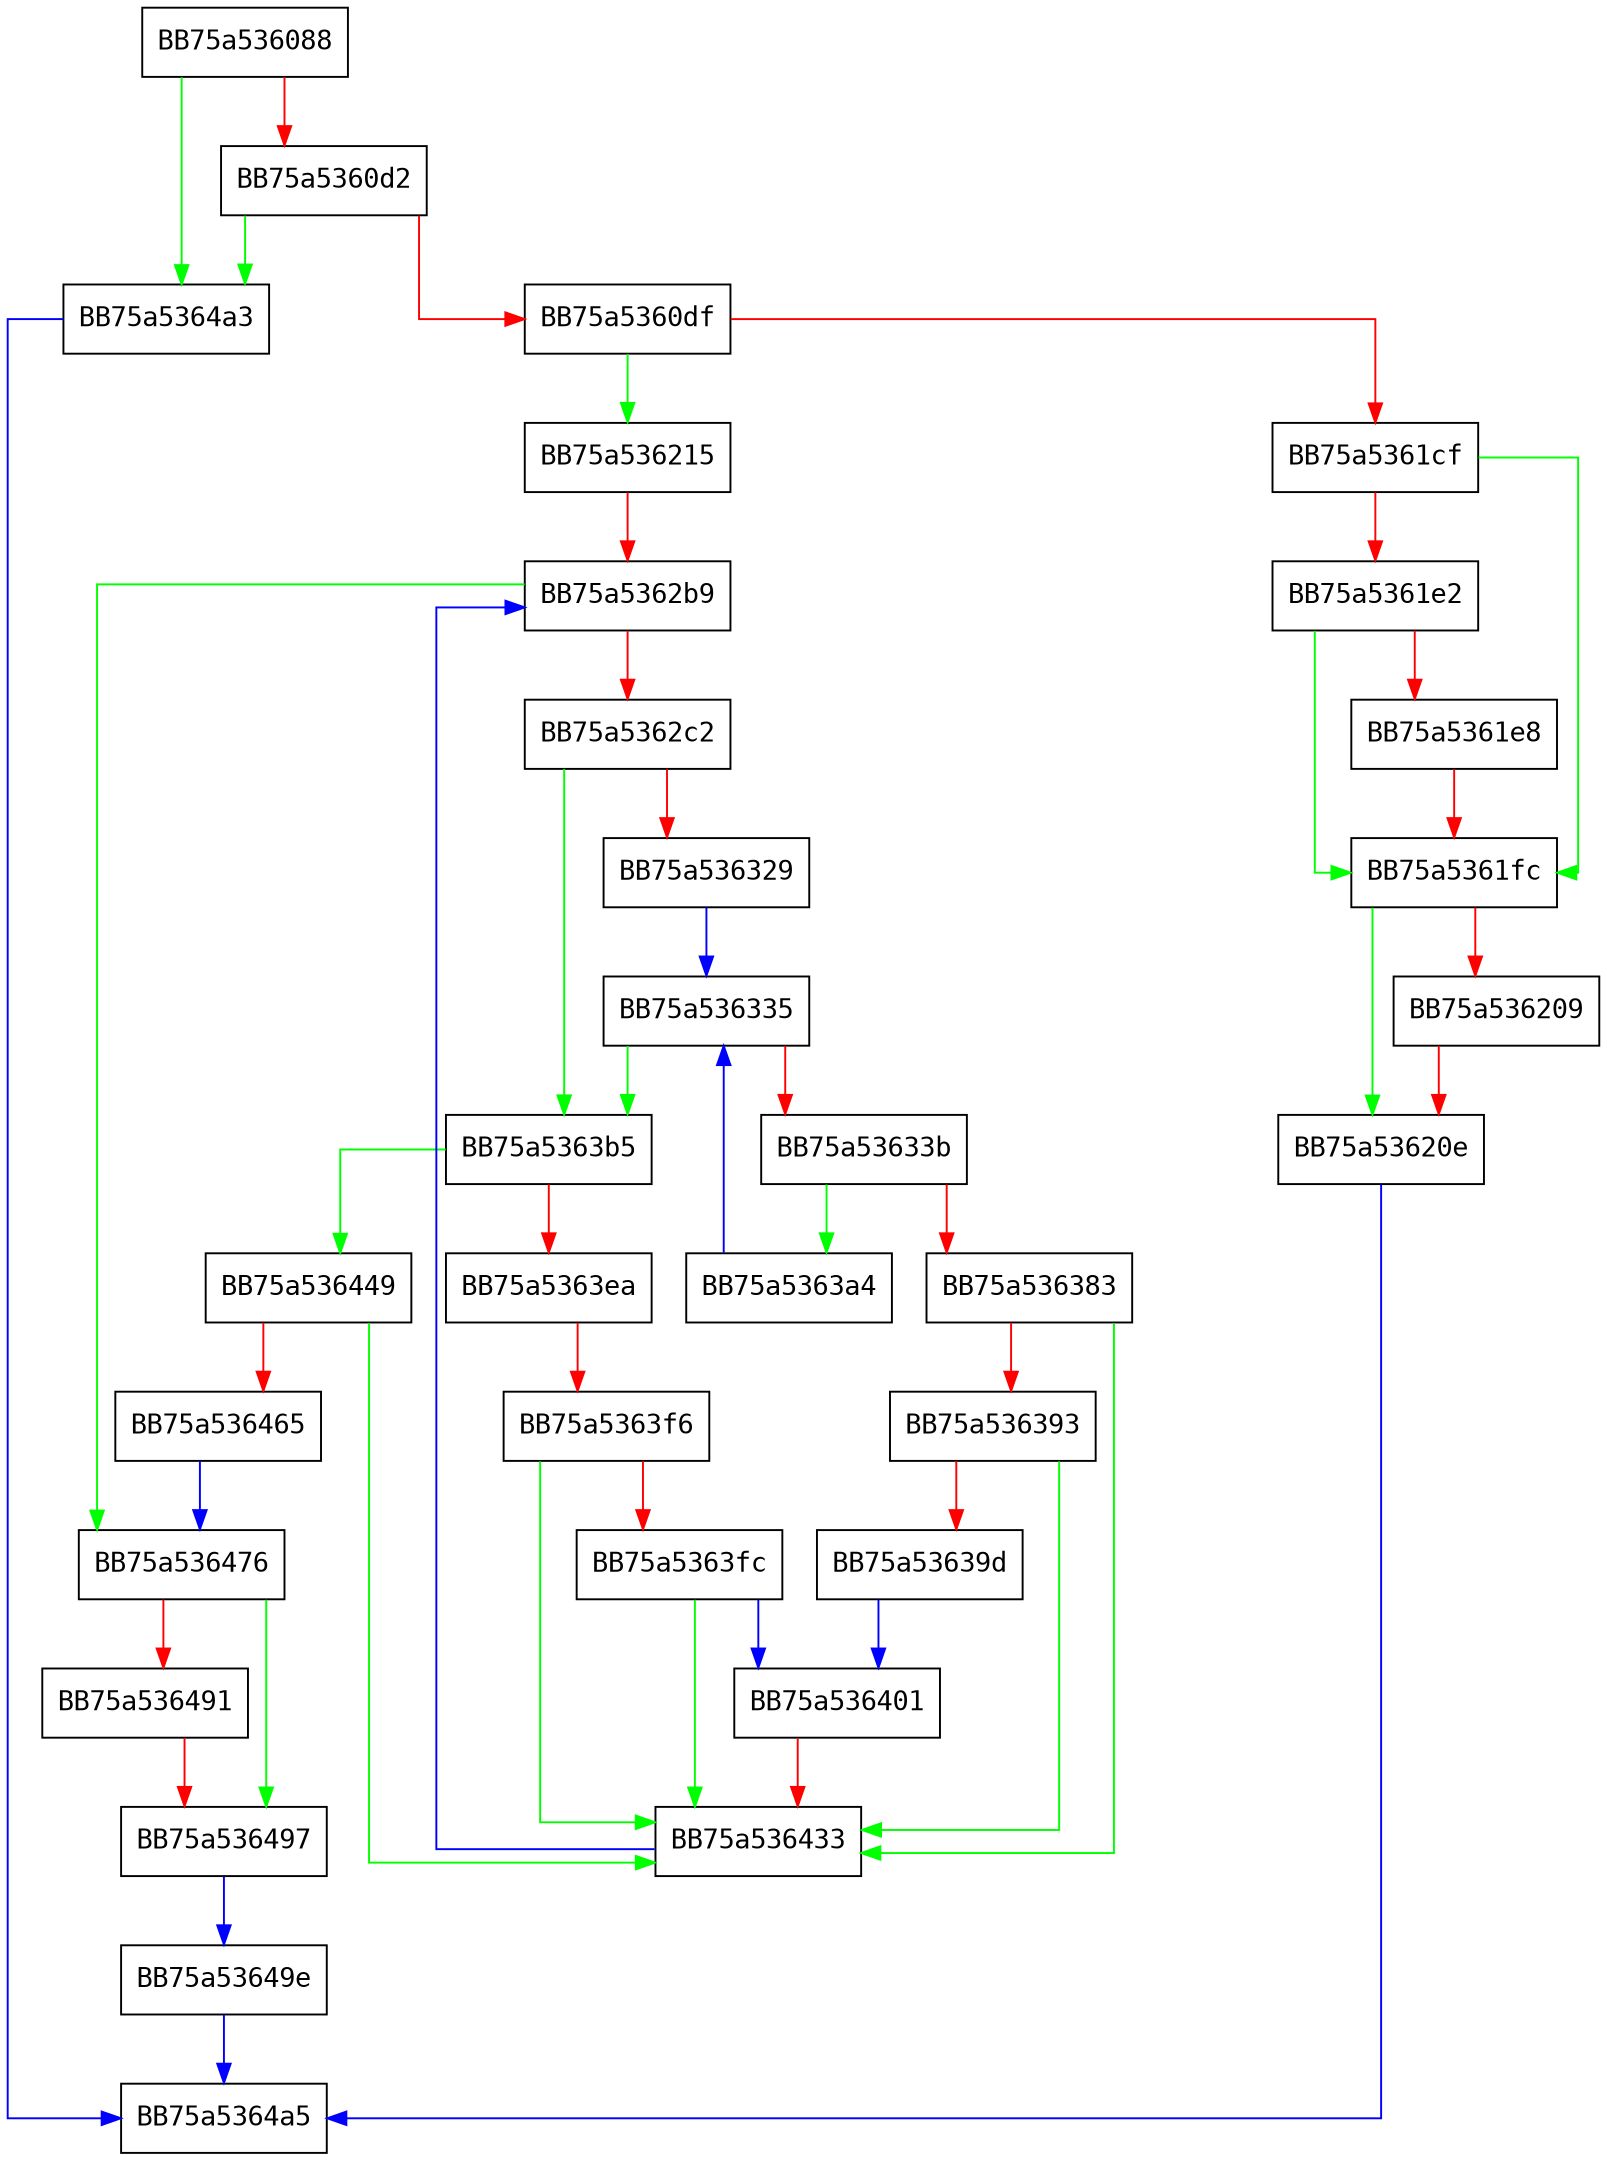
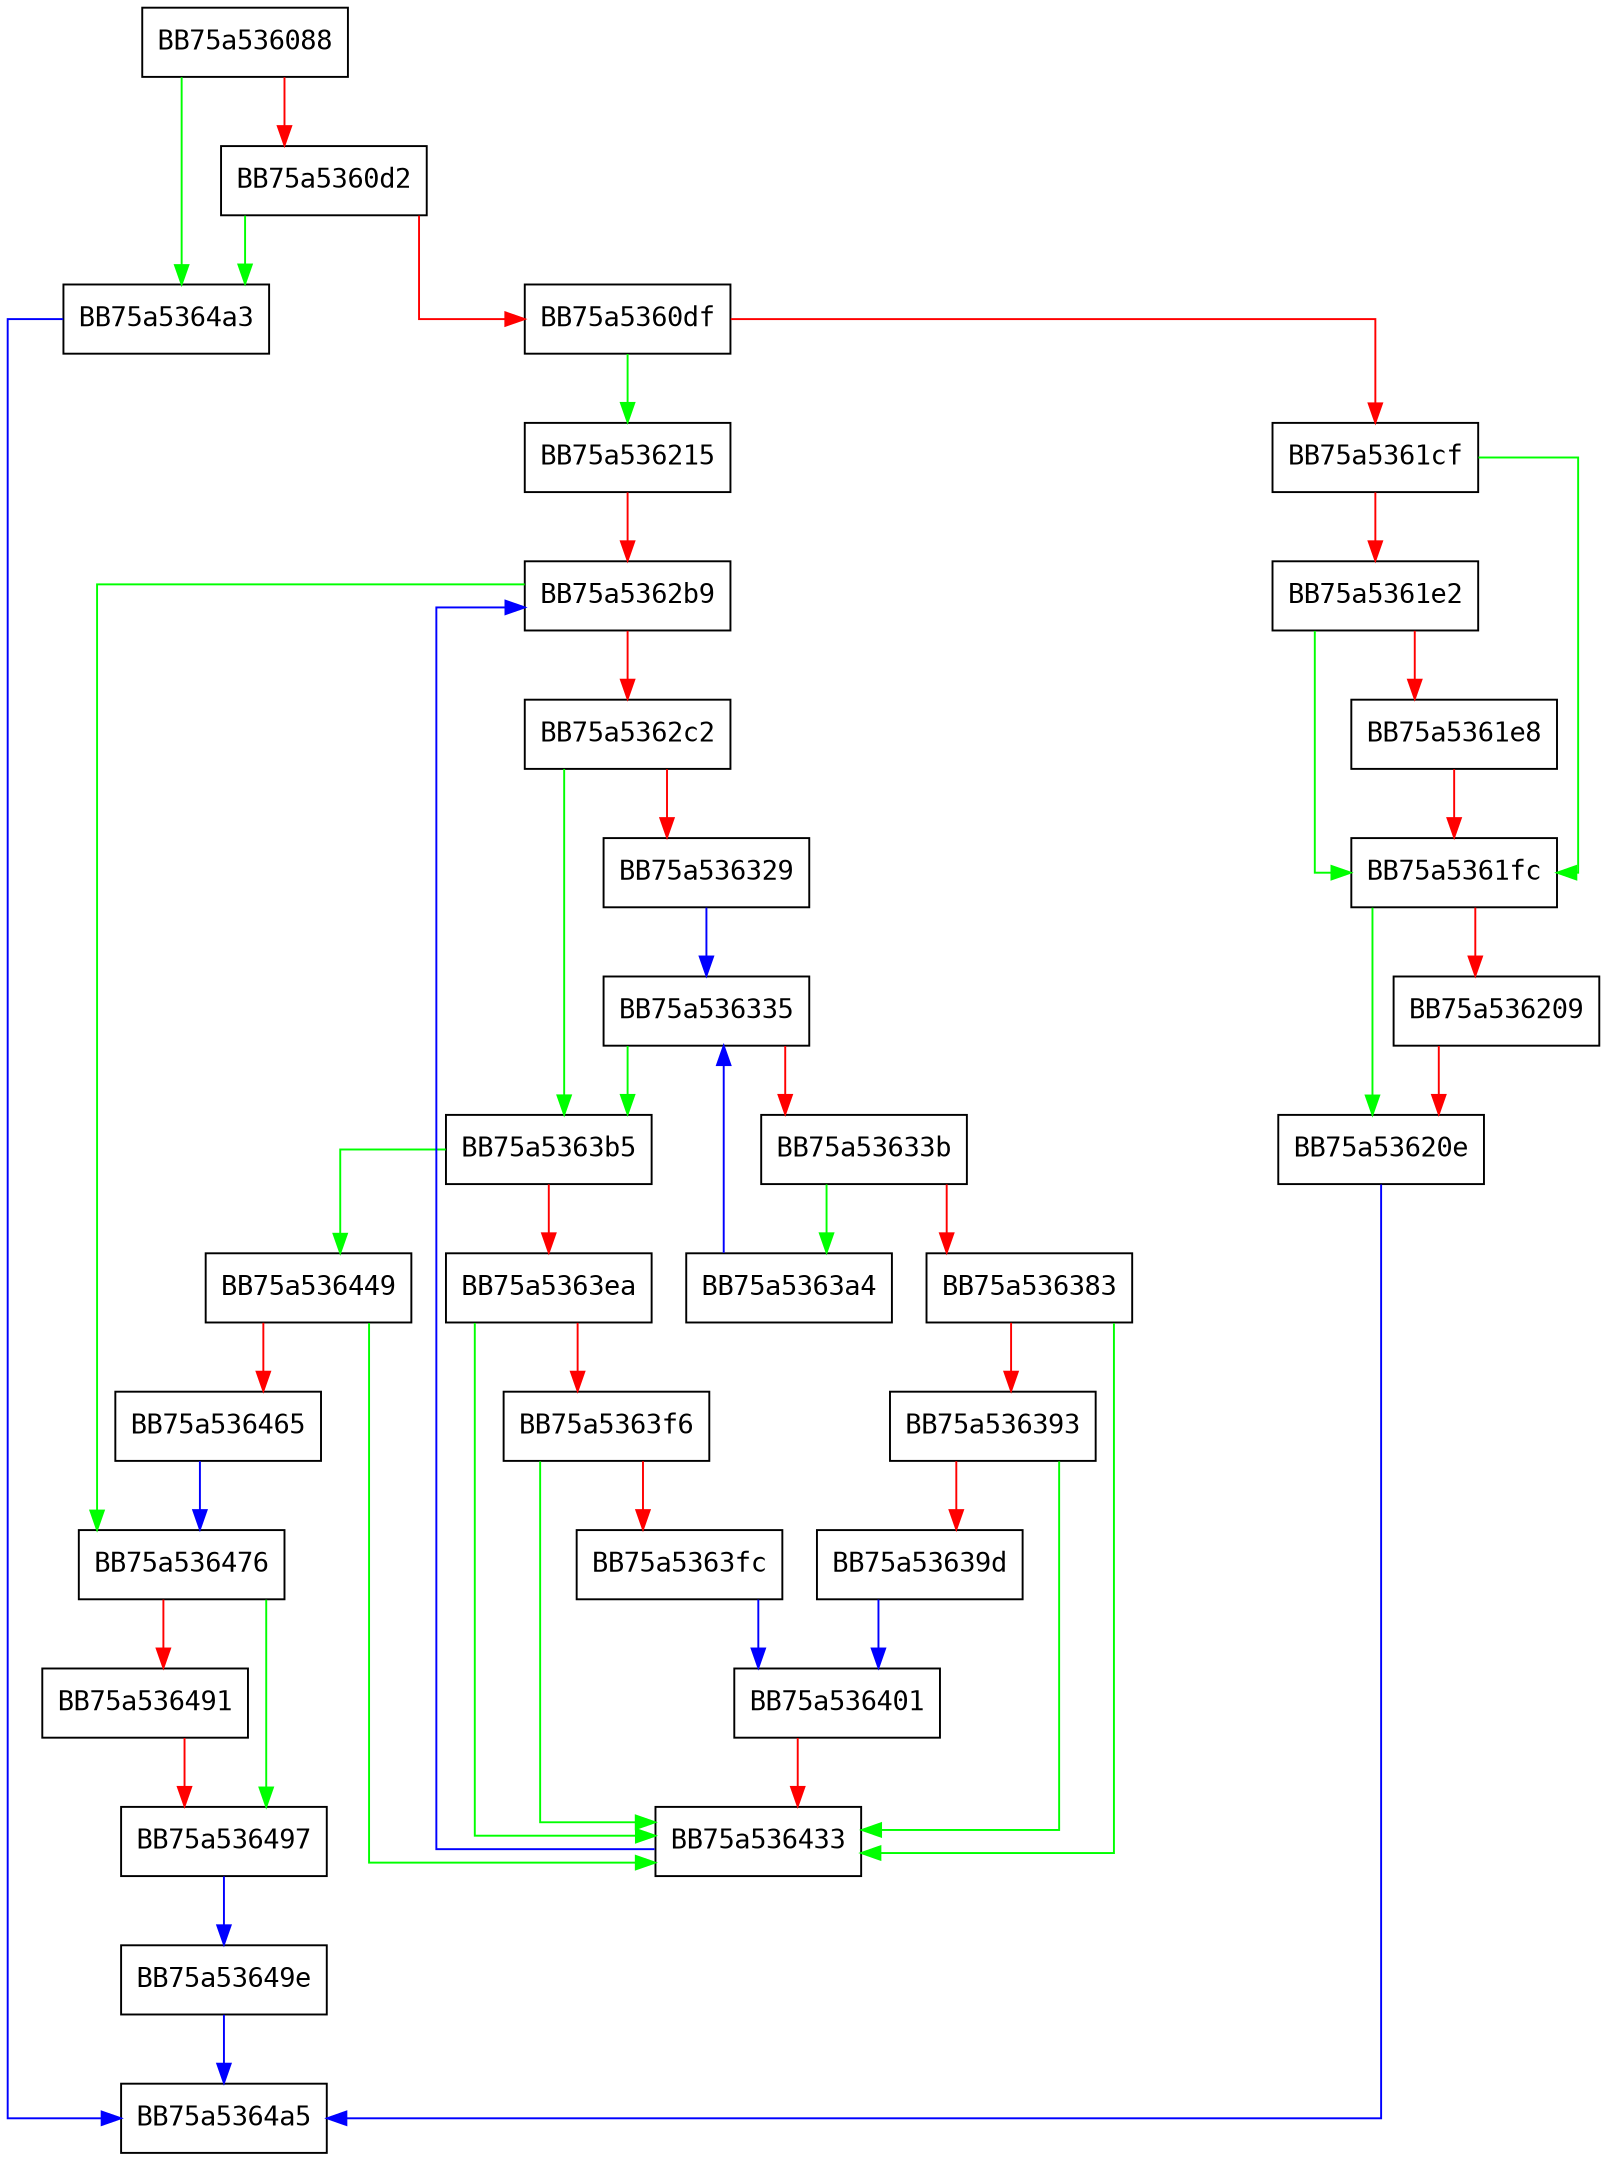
(695, 1694) -> (475, 1660)
